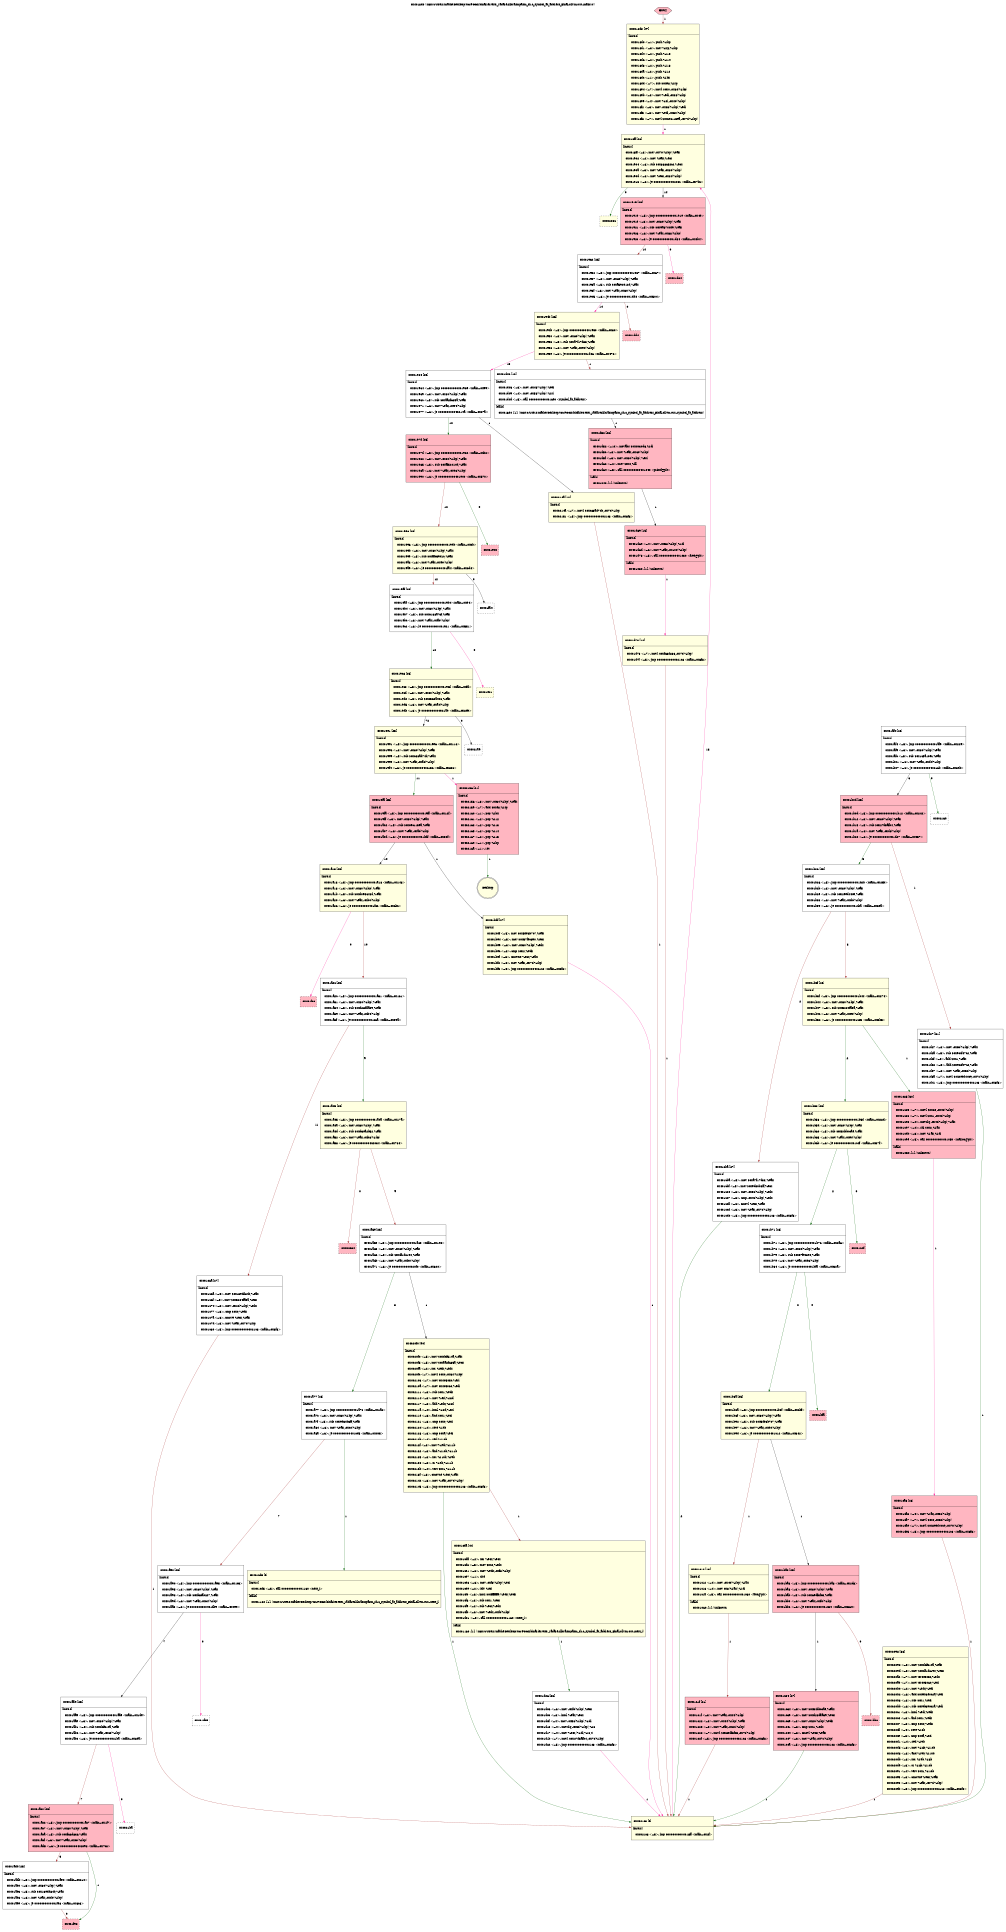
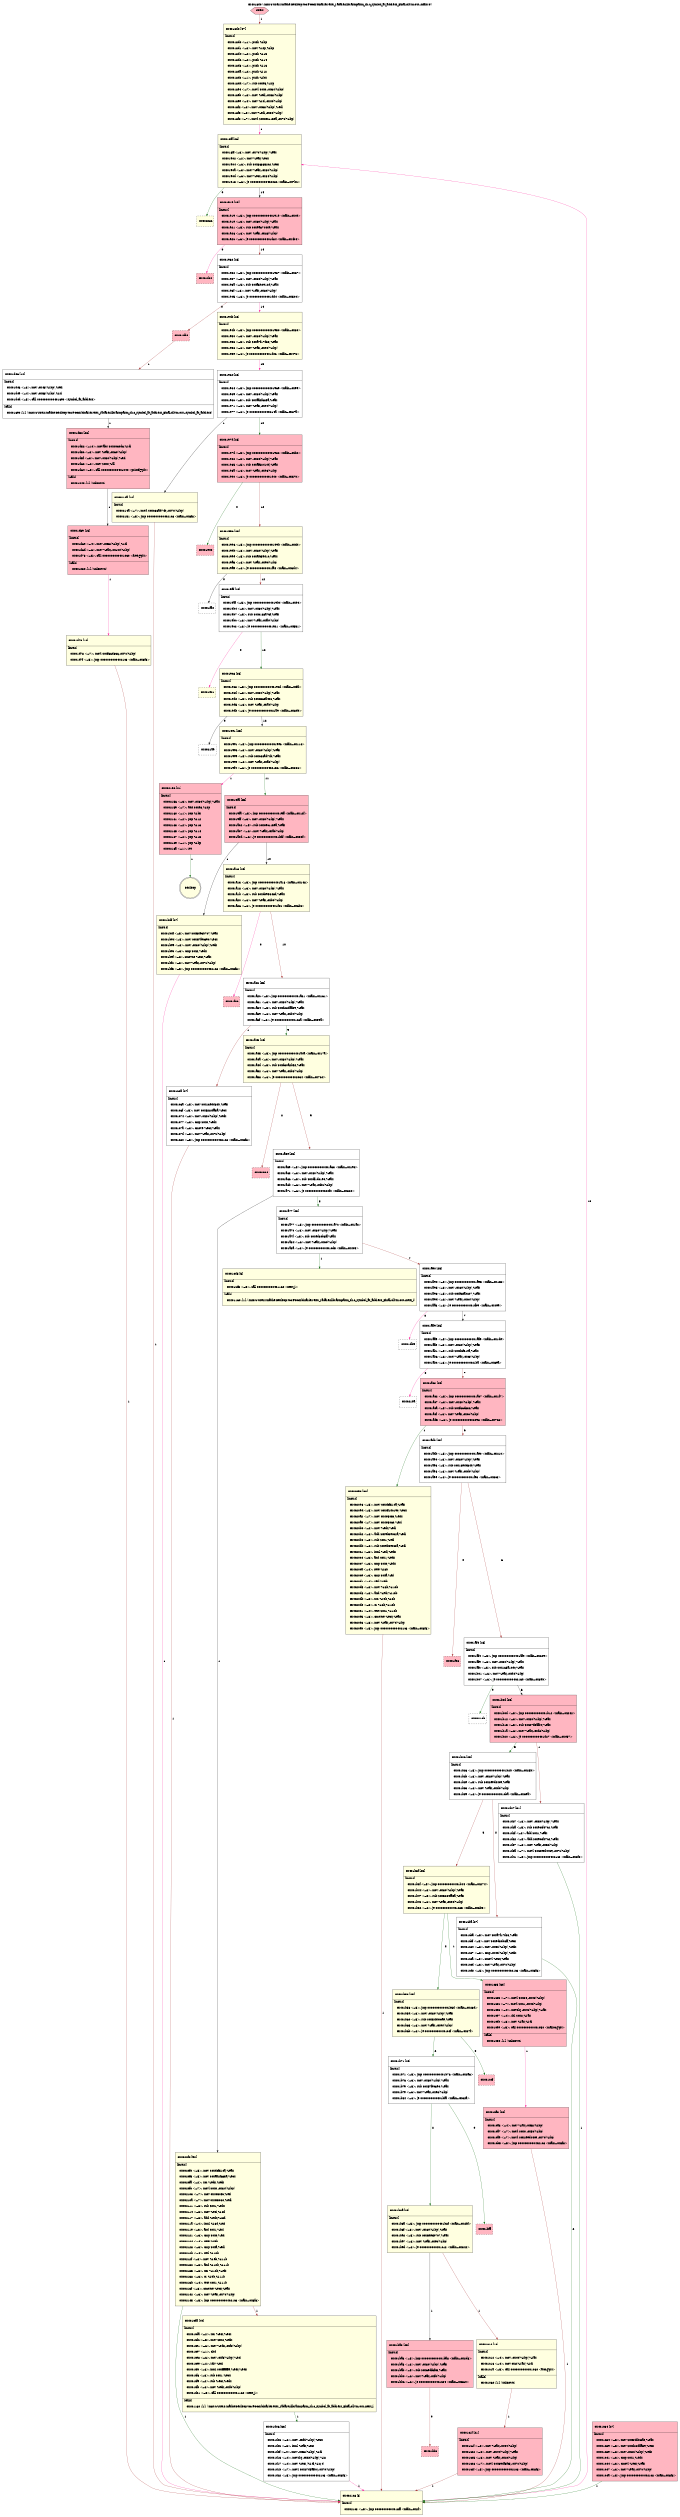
(663, 11) -> (260, 11)
(588, 364) -> (157, 355)
(427, 721) -> (264, 721)
(316, 1125) -> (248, 1030)
none -> (484, 1559)
(816, 1651) -> none
(96, 1887) -> (408, 1453)
